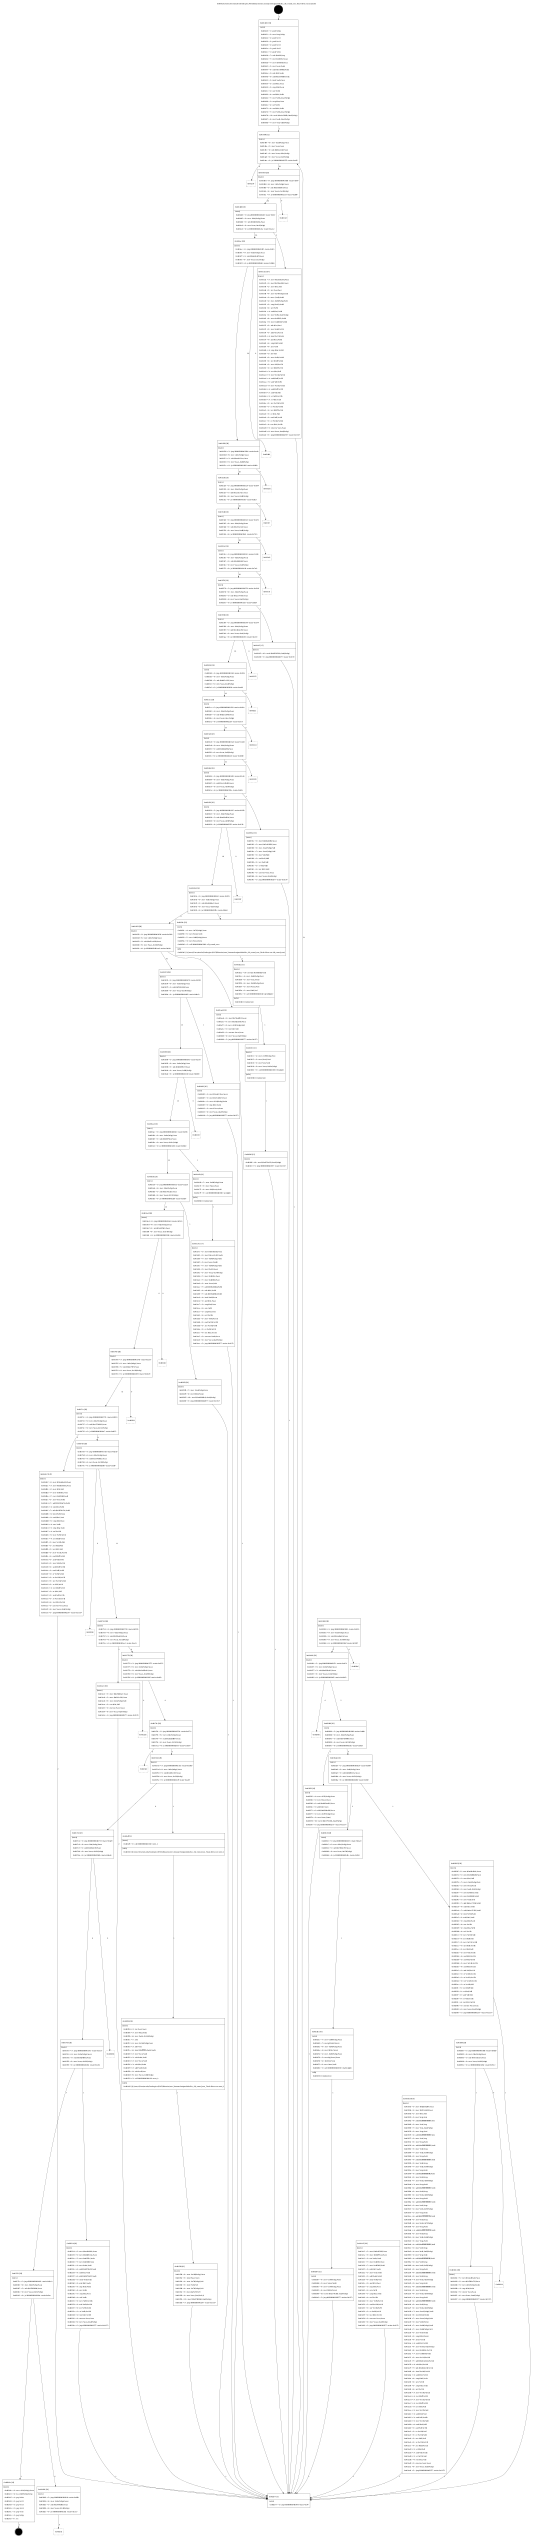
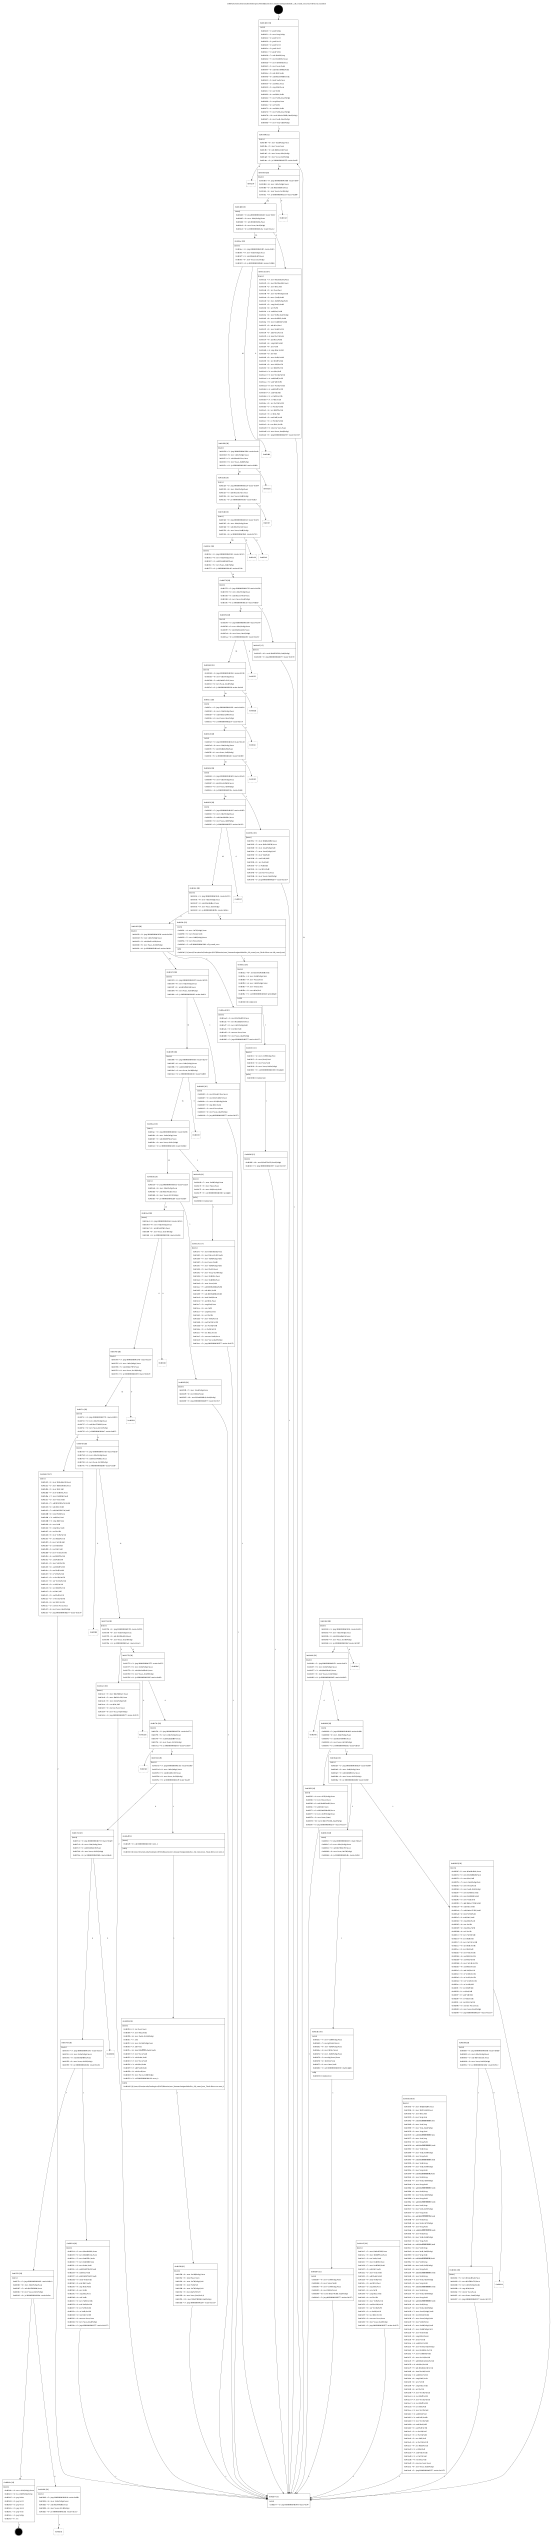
(262, 579) -> (247, 545)
